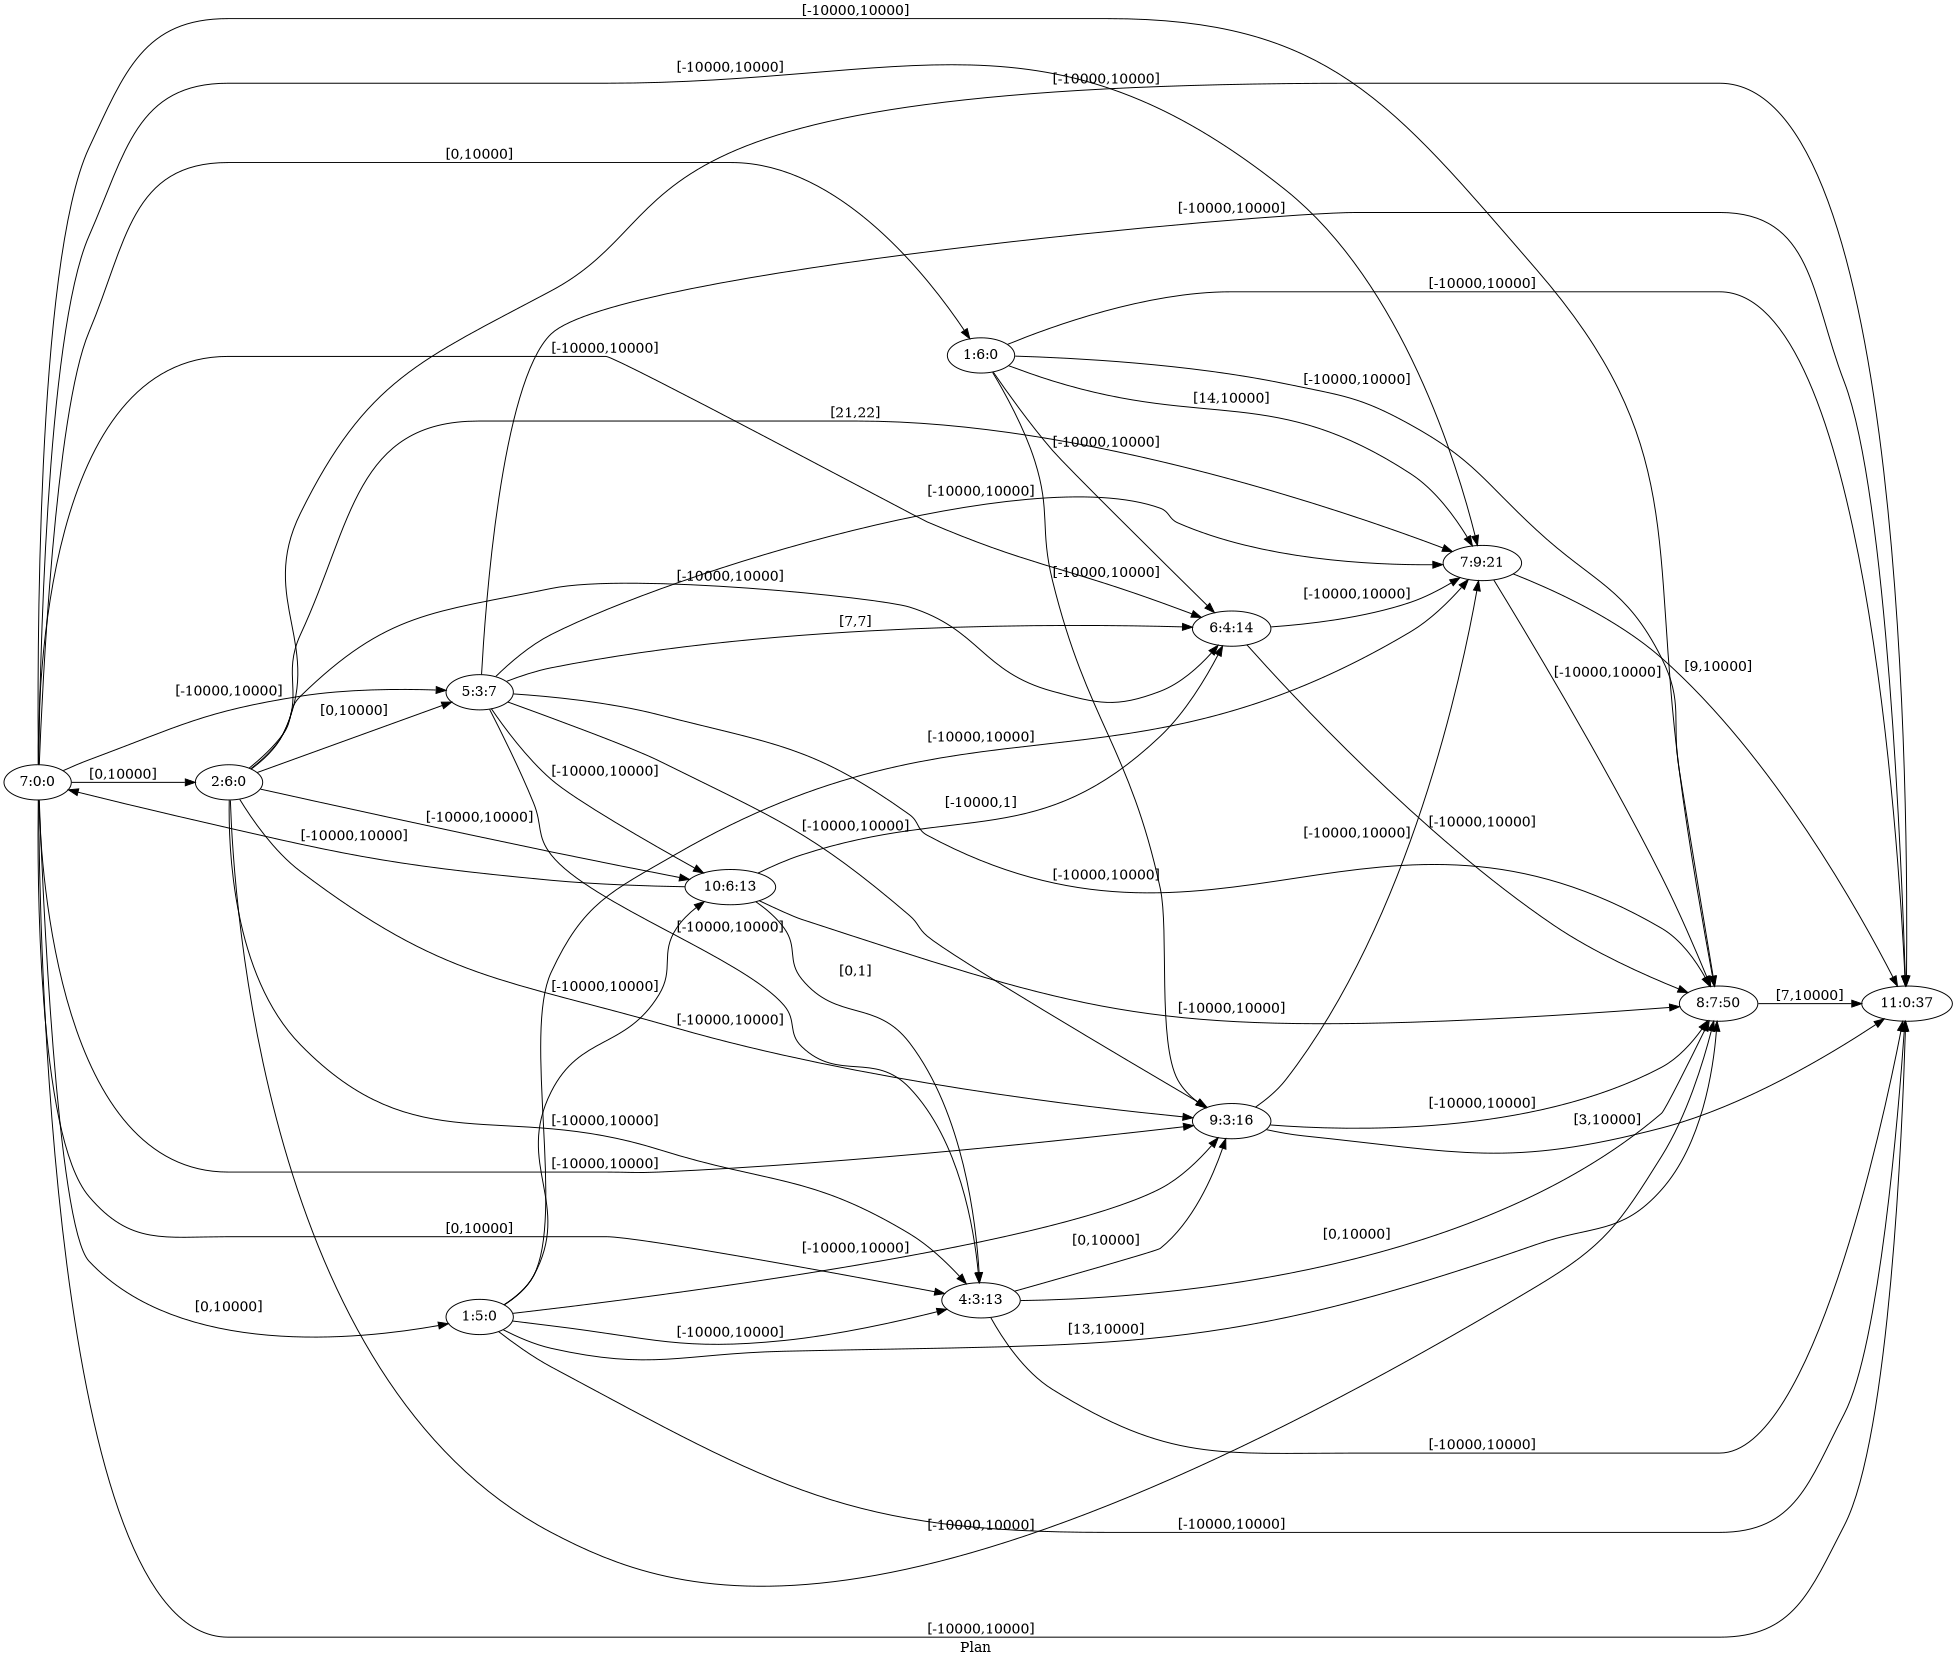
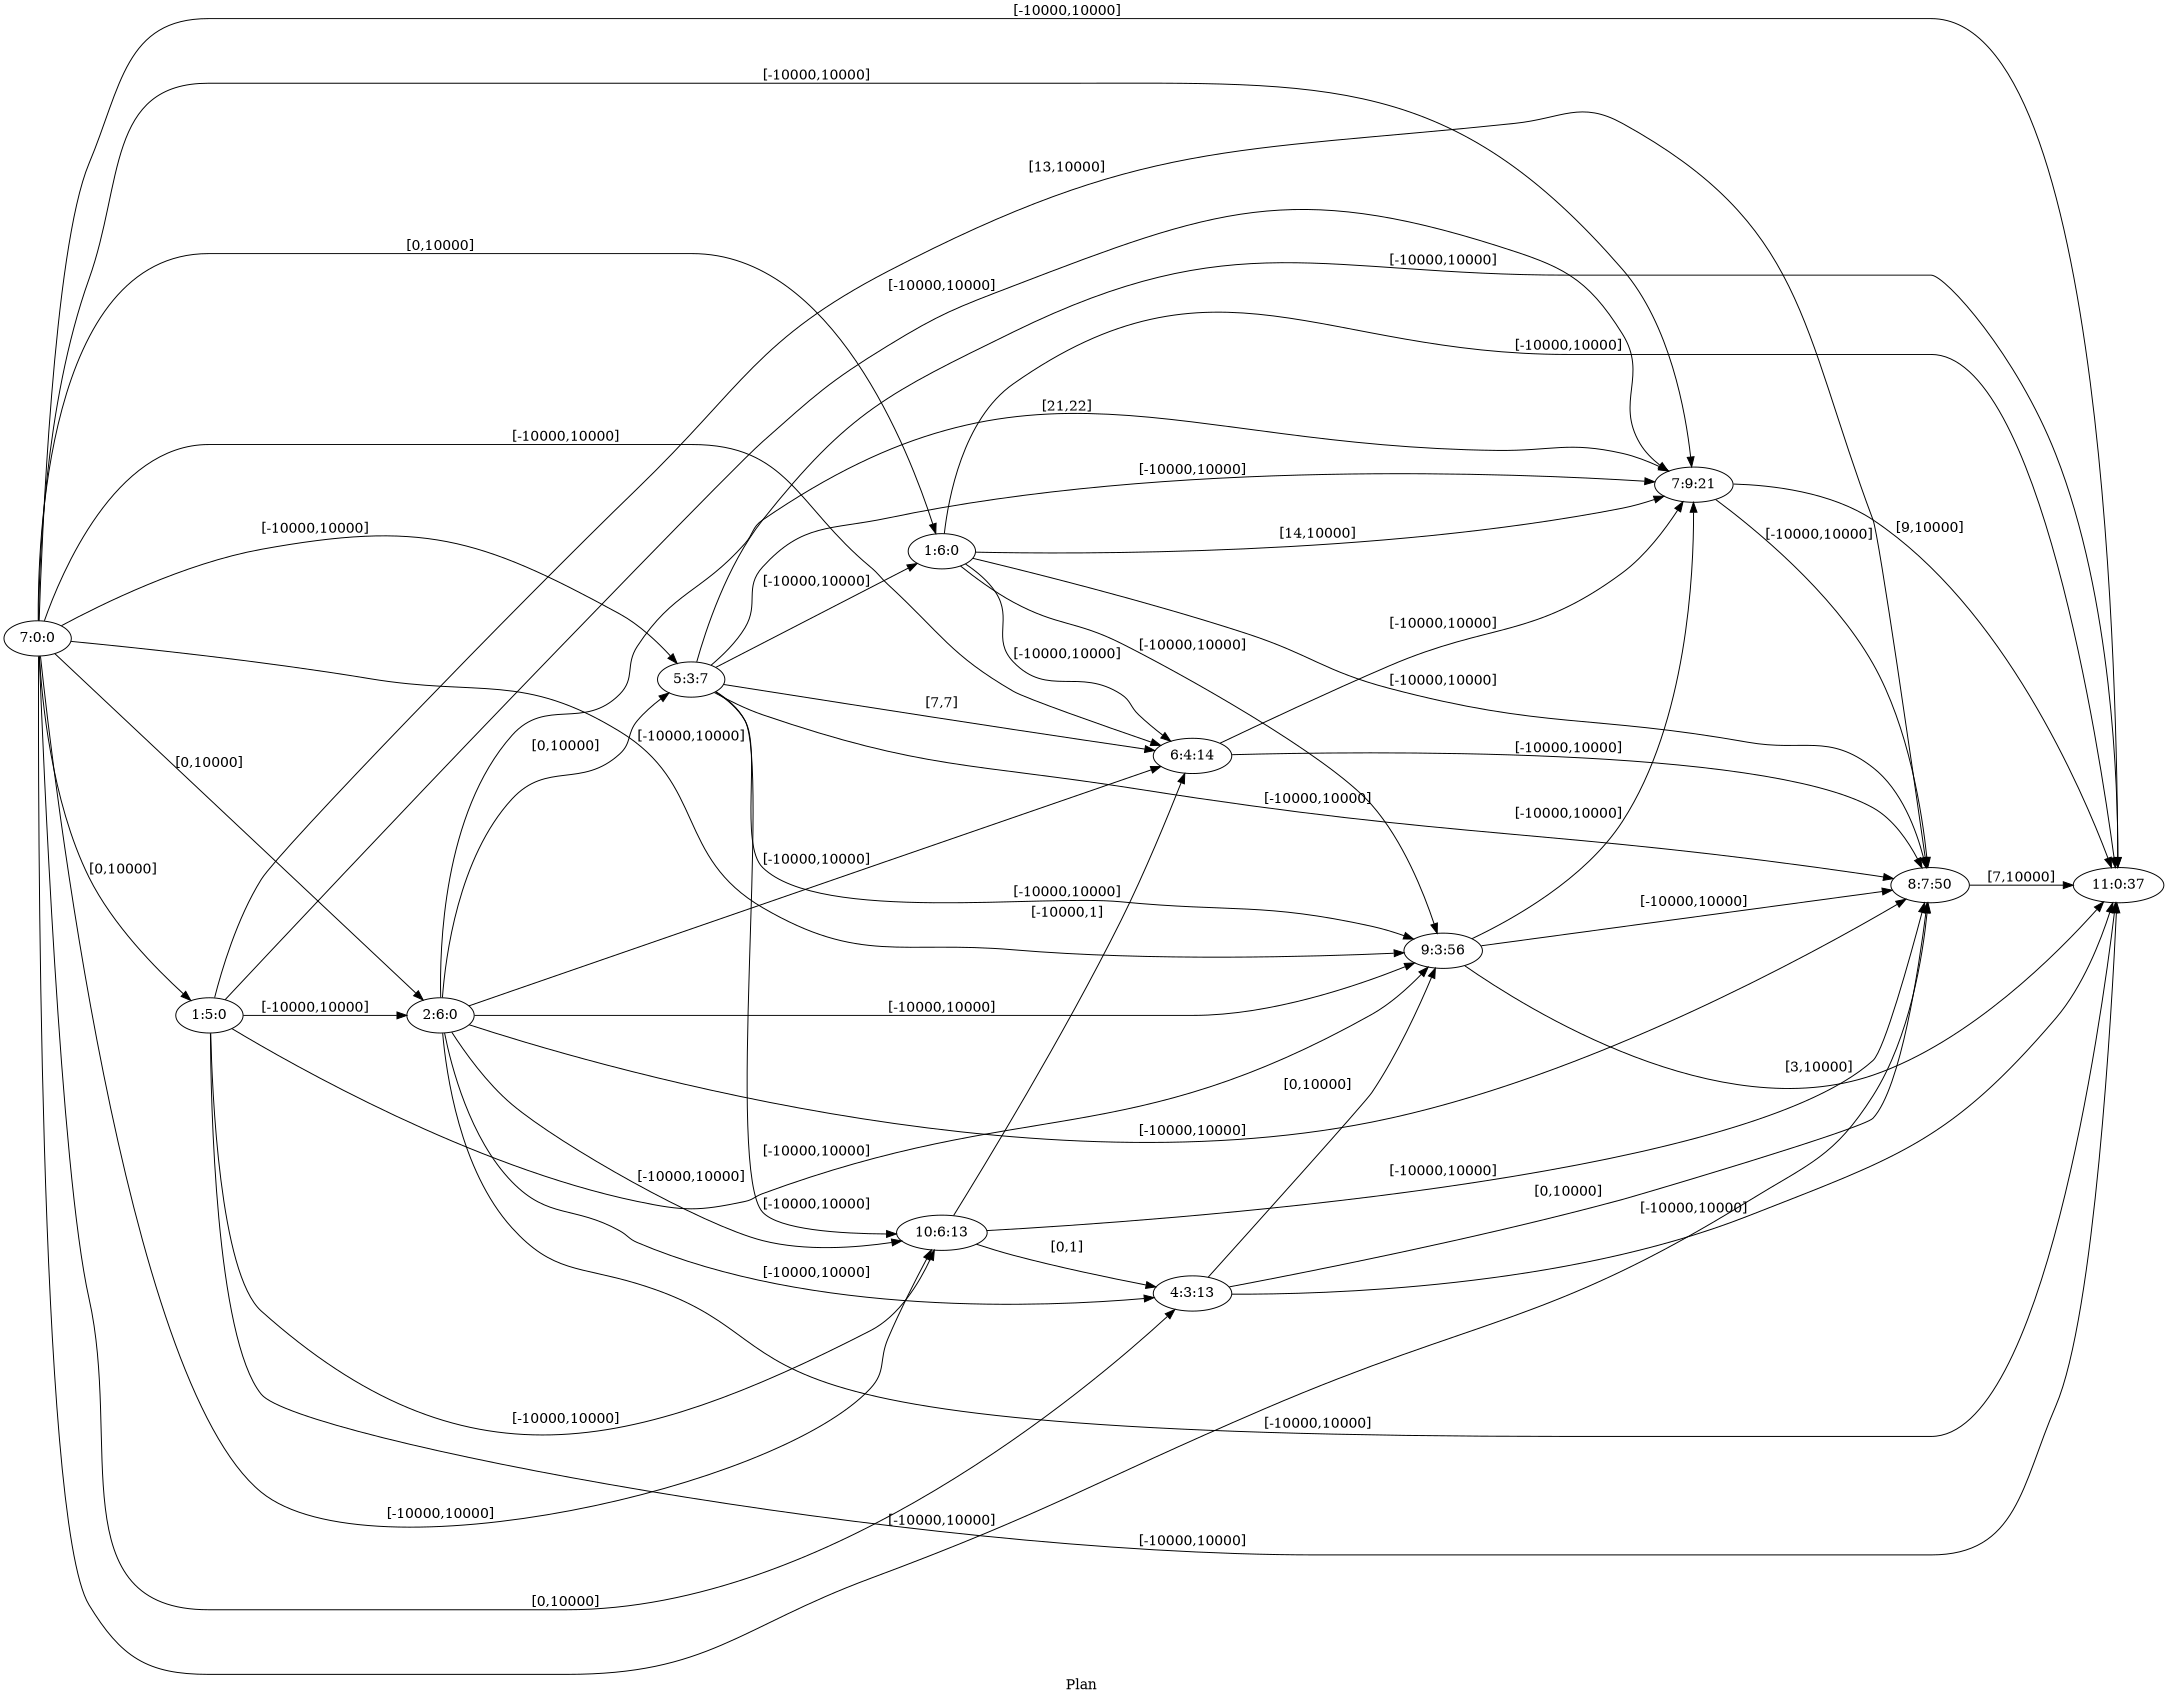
(379, 859) -> (234, 1457)
(756, 982) -> (812, 618)
(1232, 1121) -> (1443, 951)
(726, 1344) -> (320, 1015)
